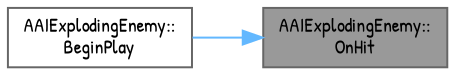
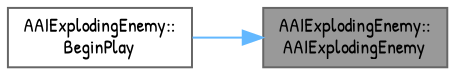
(355, 38) -> (355, 38)
